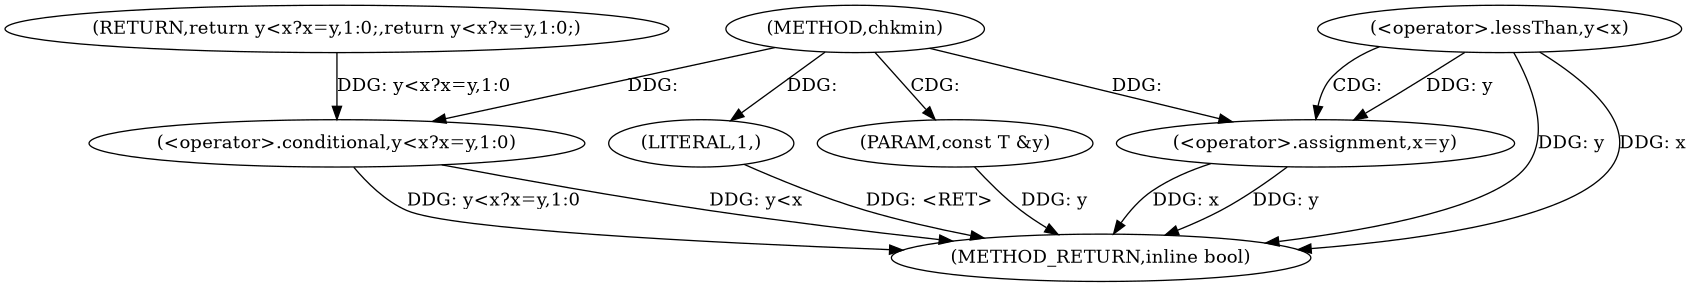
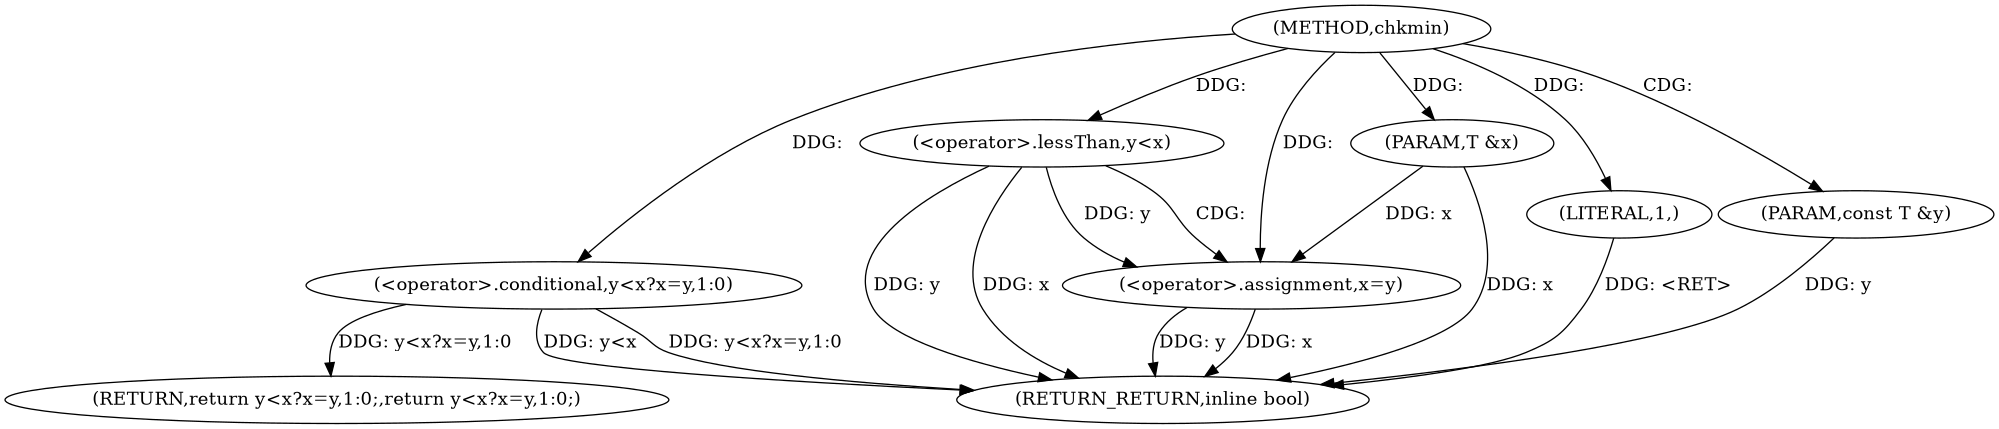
none -> (1193, 77)
(337, 80) -> (355, 320)
none -> (1452, 143)
(1101, 258) -> (1163, 400)
